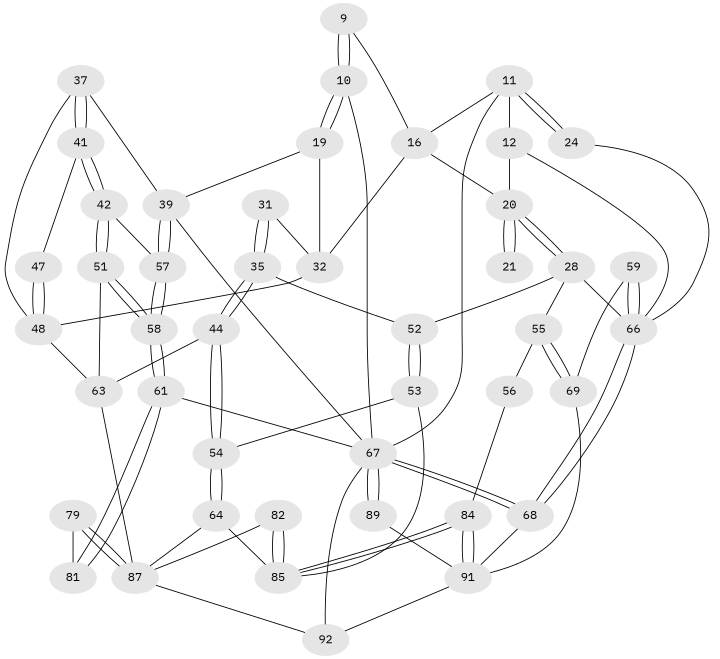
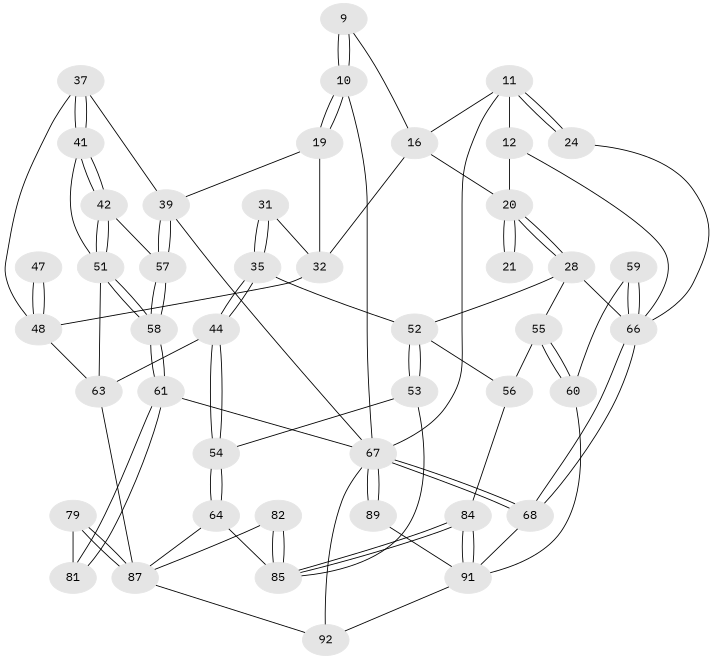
(60, 205) -> (71, 208)
none -> (456, 357)
(573, 392) -> (573, 392)
